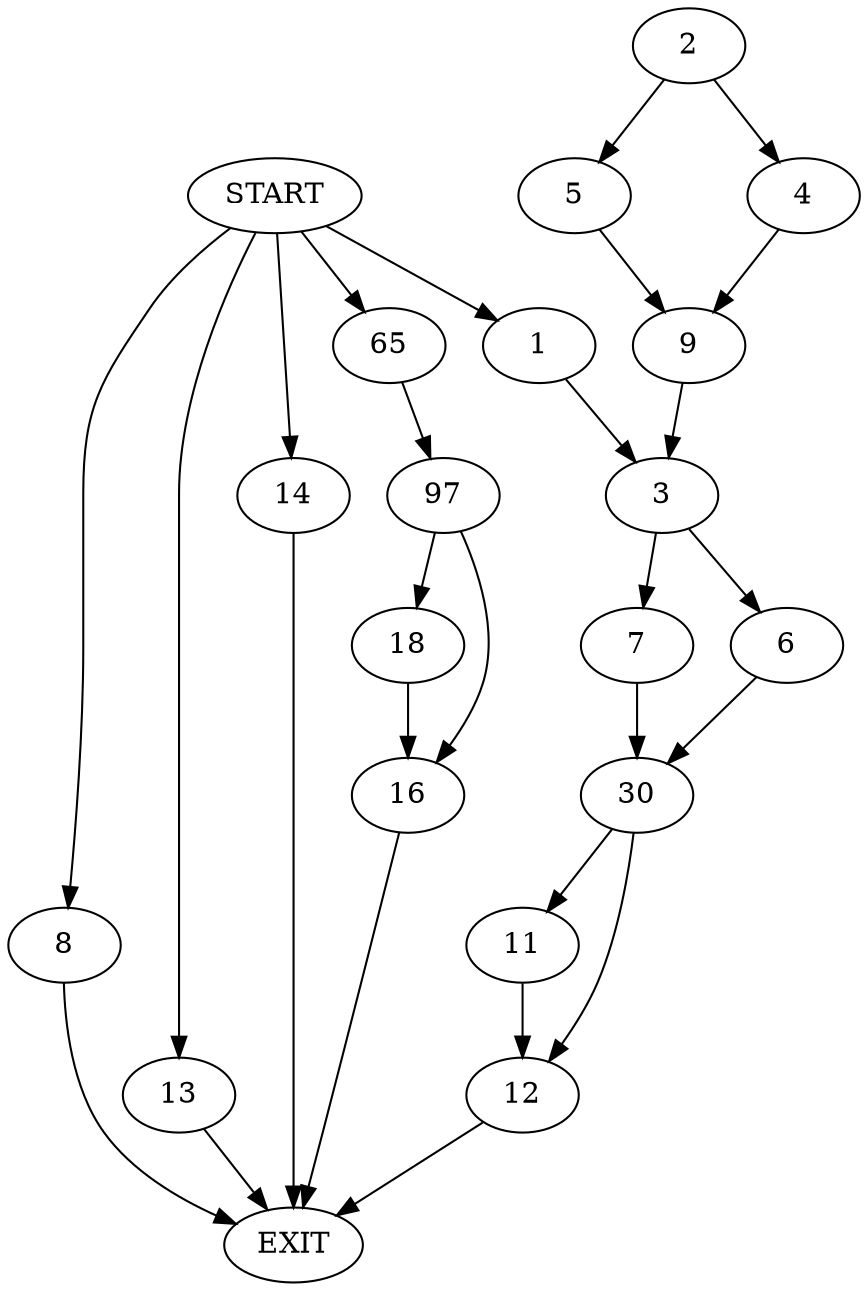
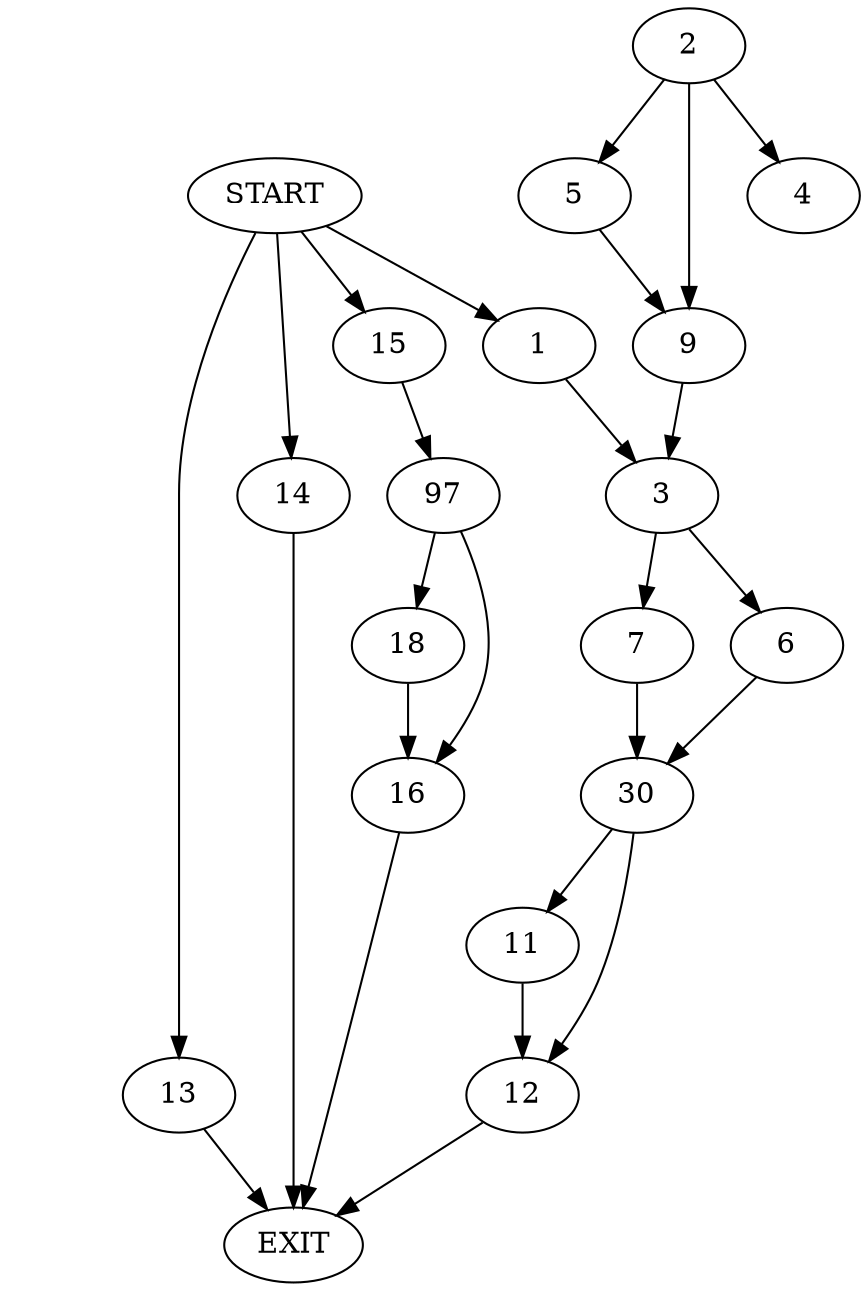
(753, 262) -> (689, 185)
(389, 346) -> (389, 346)
(65, 945) -> none
